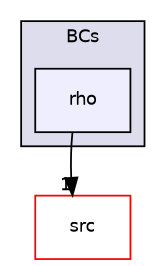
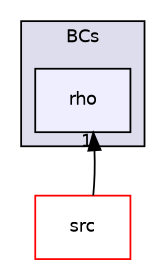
(71, 158) -> (95, 173)
